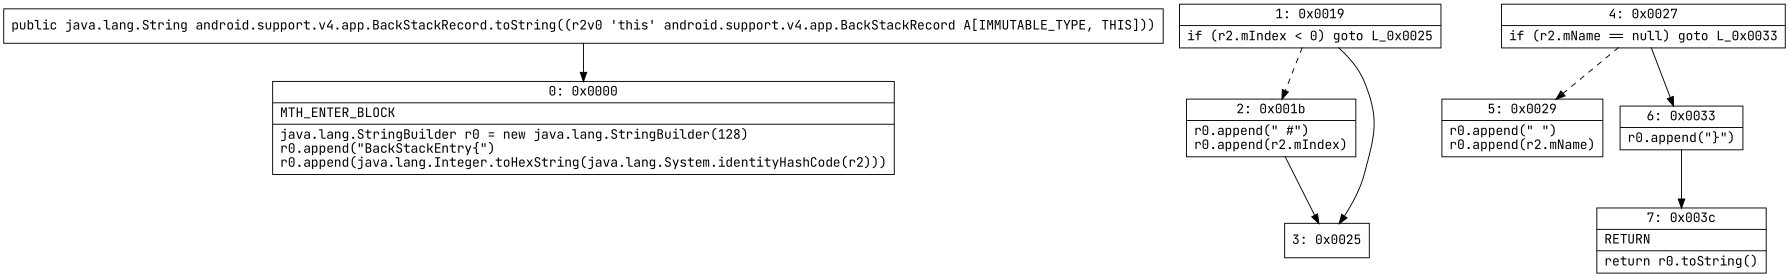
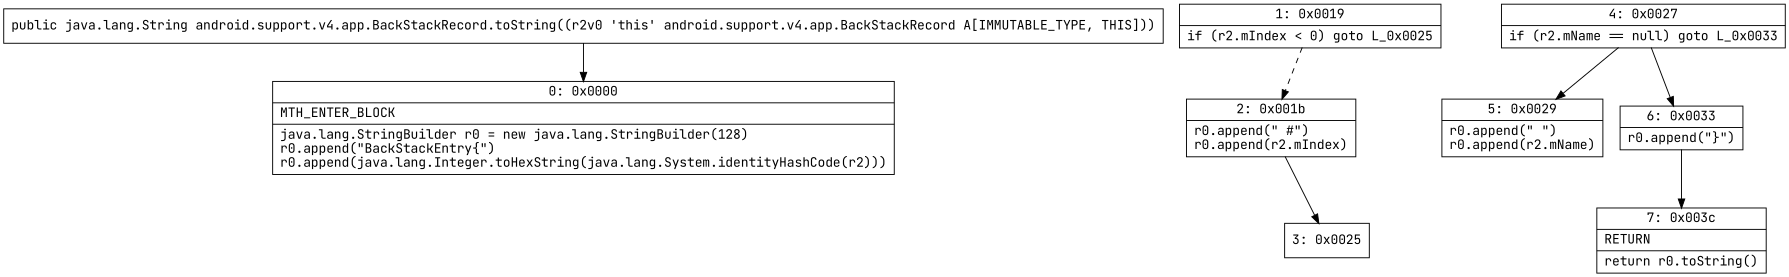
(1591, 70) -> (1591, 70)
(1374, 129) -> none
